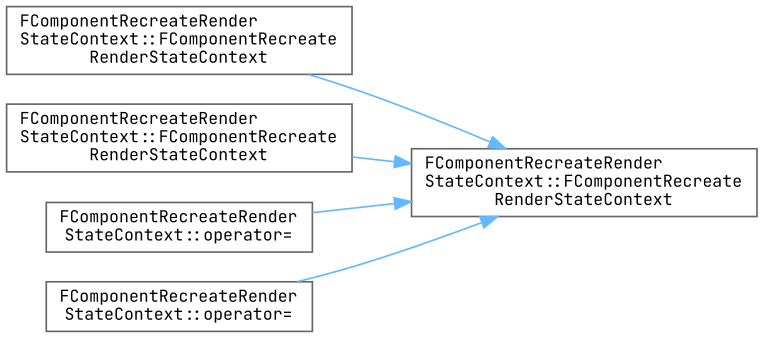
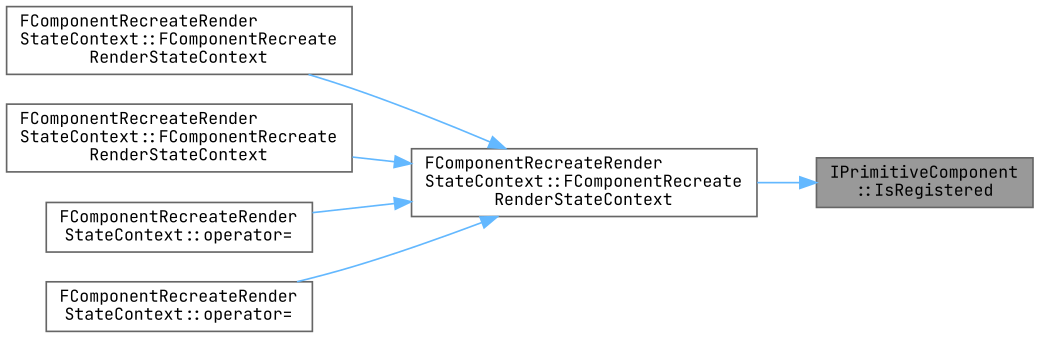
none -> (925, 183)
